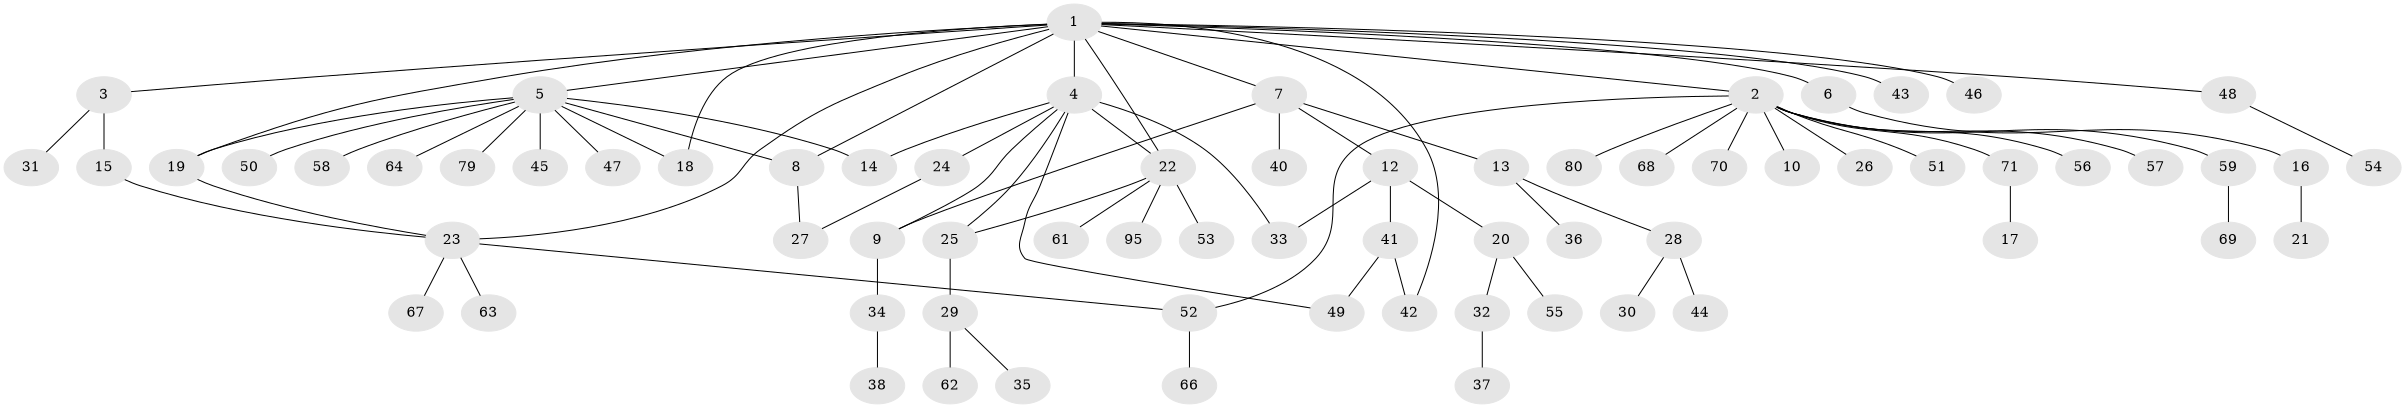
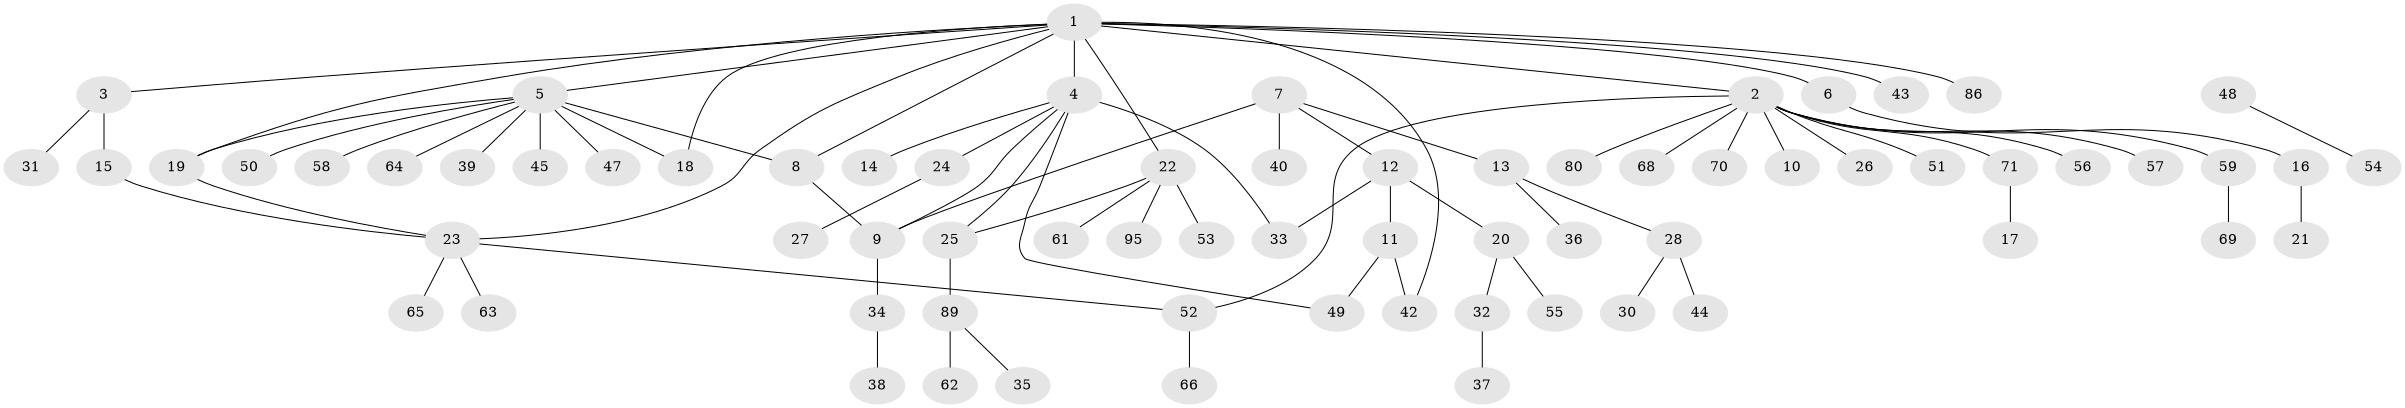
(1652, 54) -> none
(1177, 59) -> none
(1974, 95) -> (1974, 95)
(710, 119) -> none
(1121, 131) -> none
(468, 168) -> (468, 168)
(799, 204) -> (837, 204)
(1390, 240) -> (1390, 240)
(416, 313) -> (416, 313)
(950, 313) -> (950, 313)
